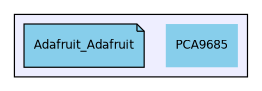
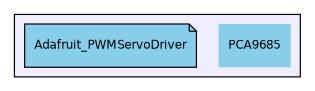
(84, 46) -> (111, 46)
